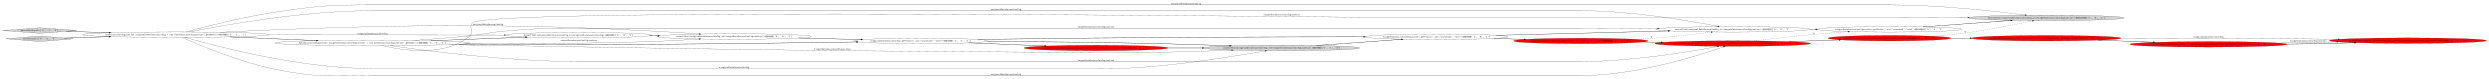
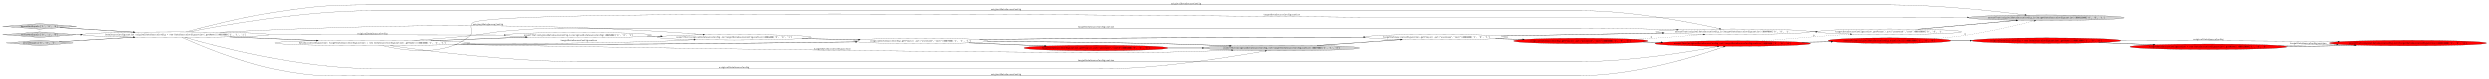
none -> (40, 26)
